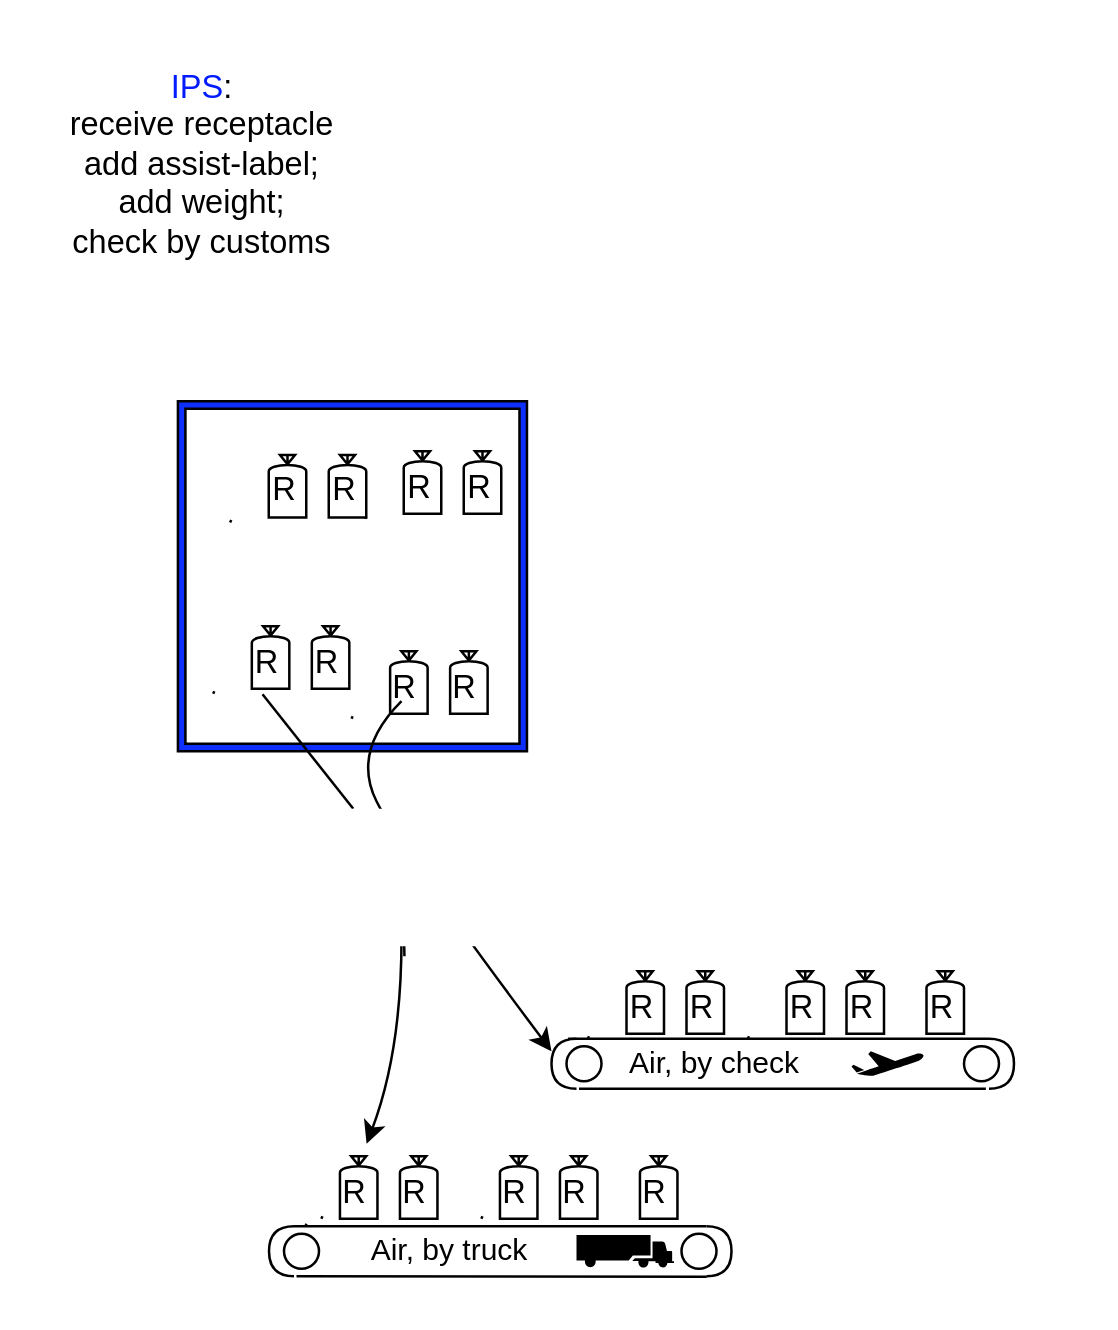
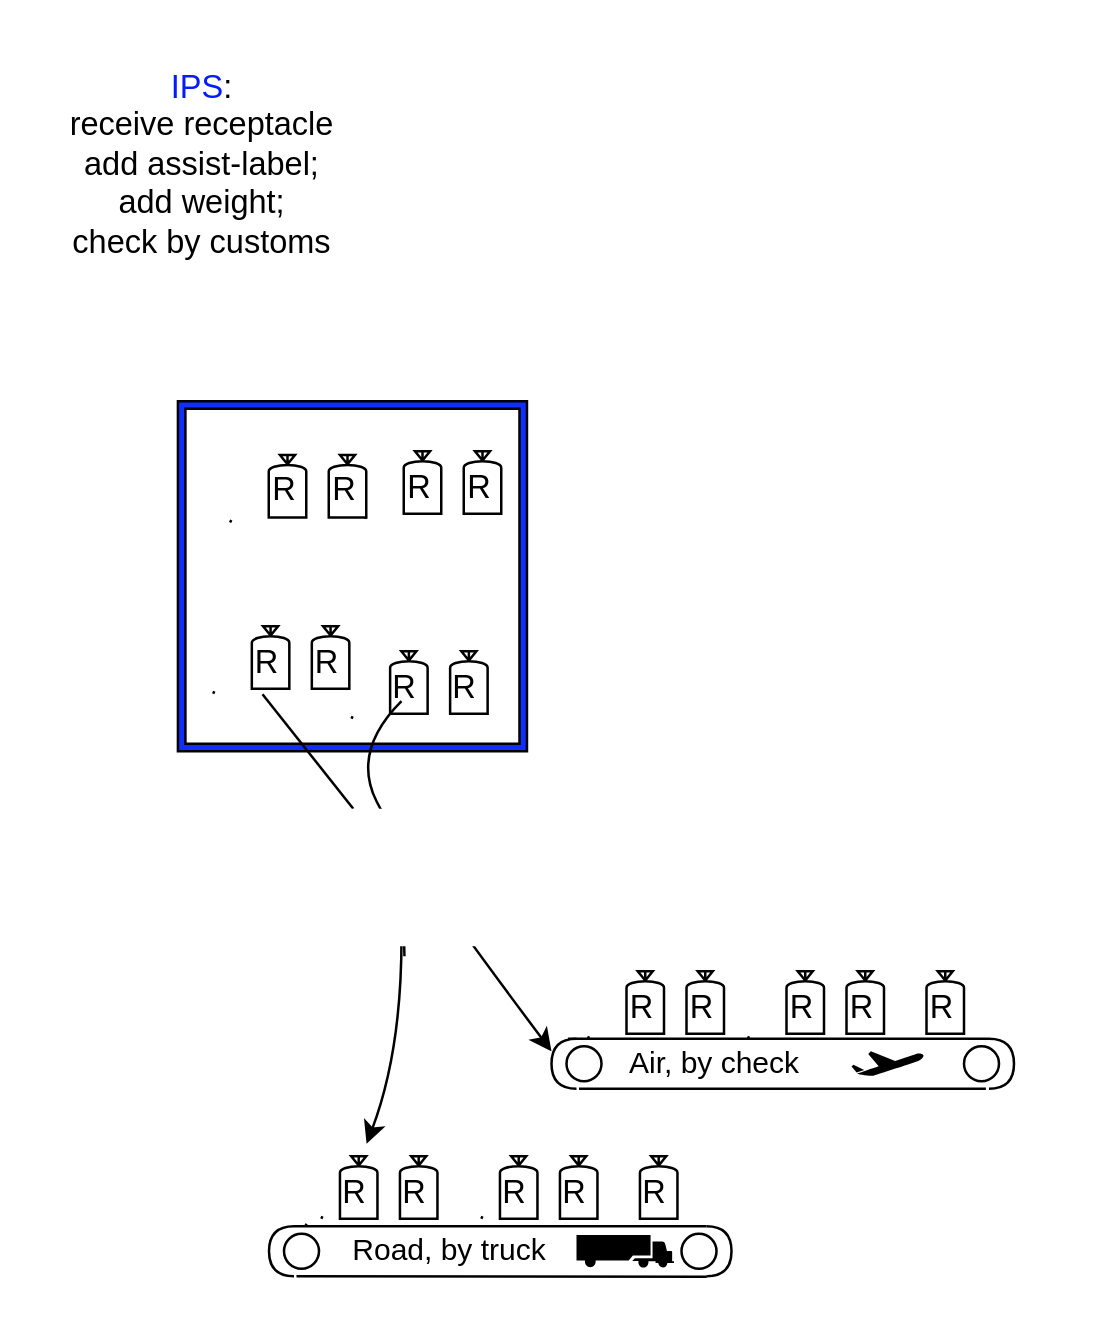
(450, 1251) -> (450, 1251)
